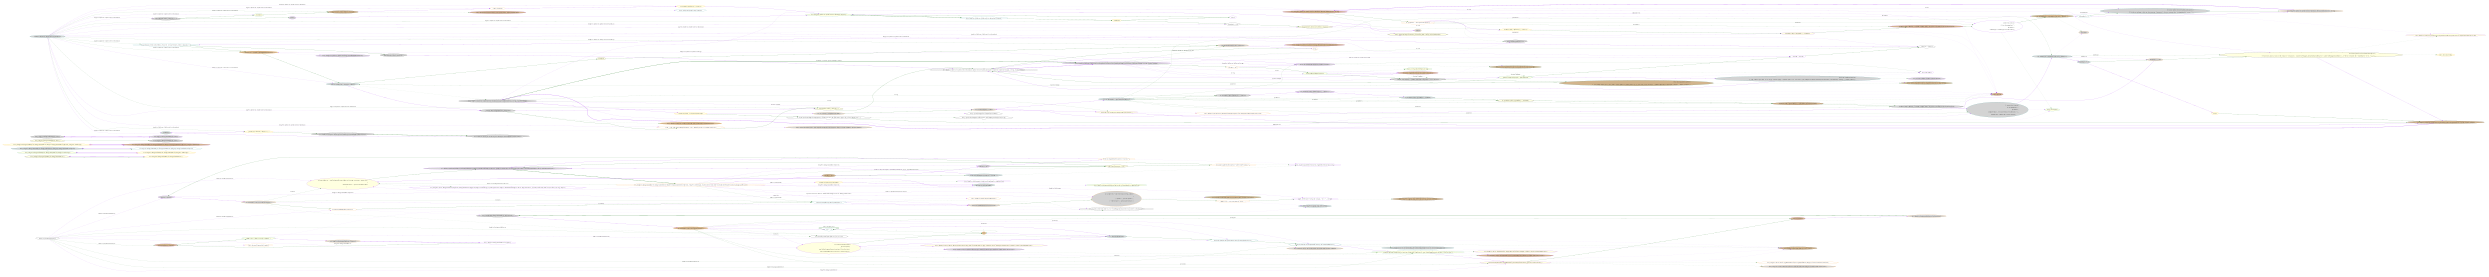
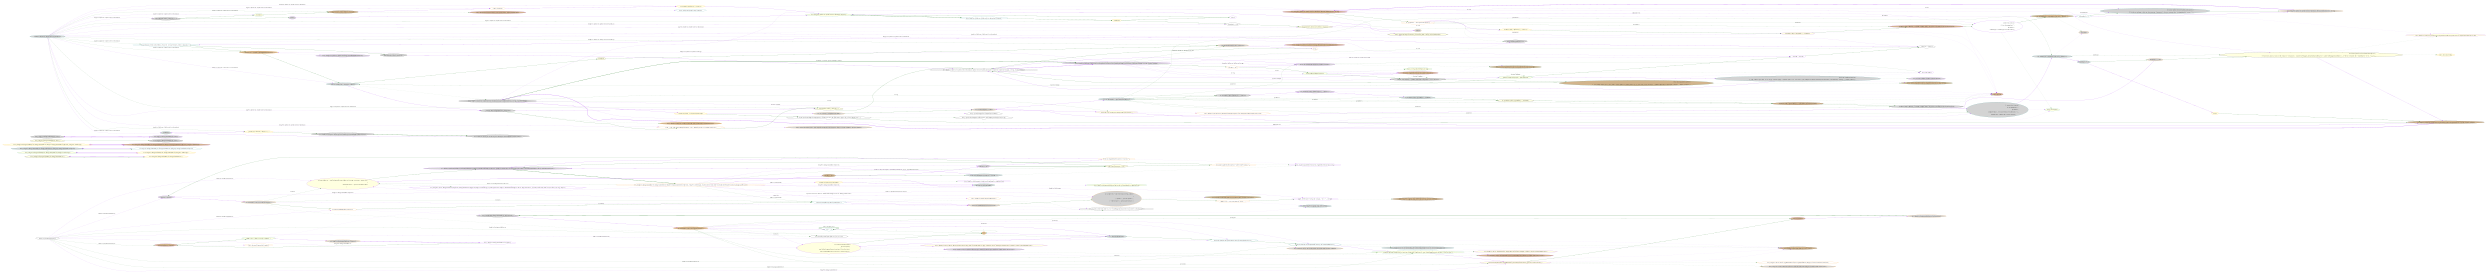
(2109, 58) -> none
